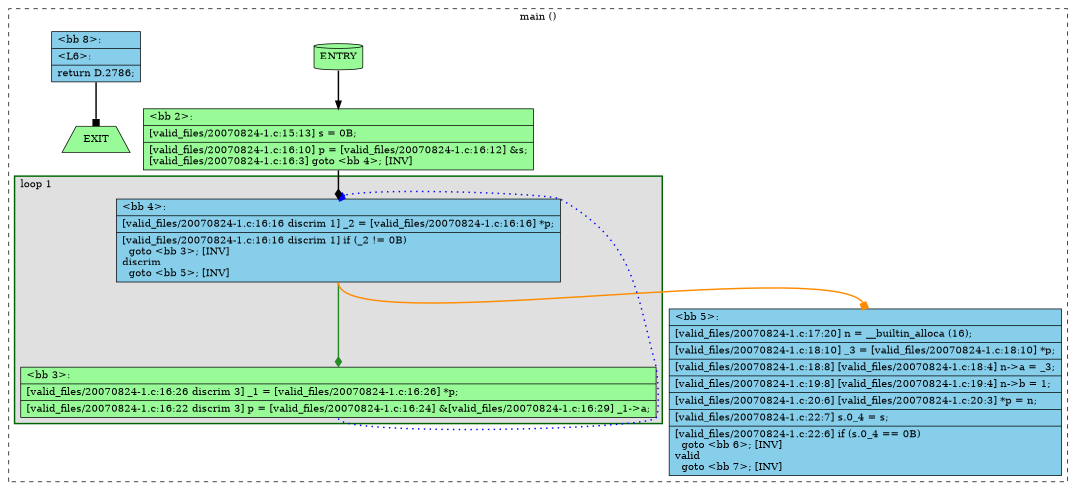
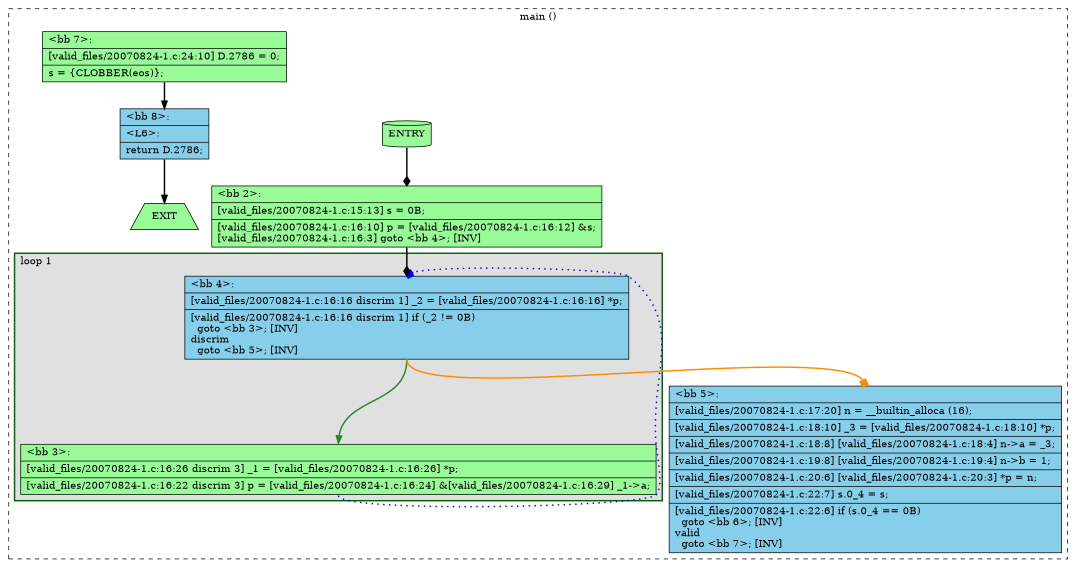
none -> (164, 57)
(338, 86) -> (407, 162)
(96, 100) -> (164, 177)
(338, 320) -> (376, 400)
